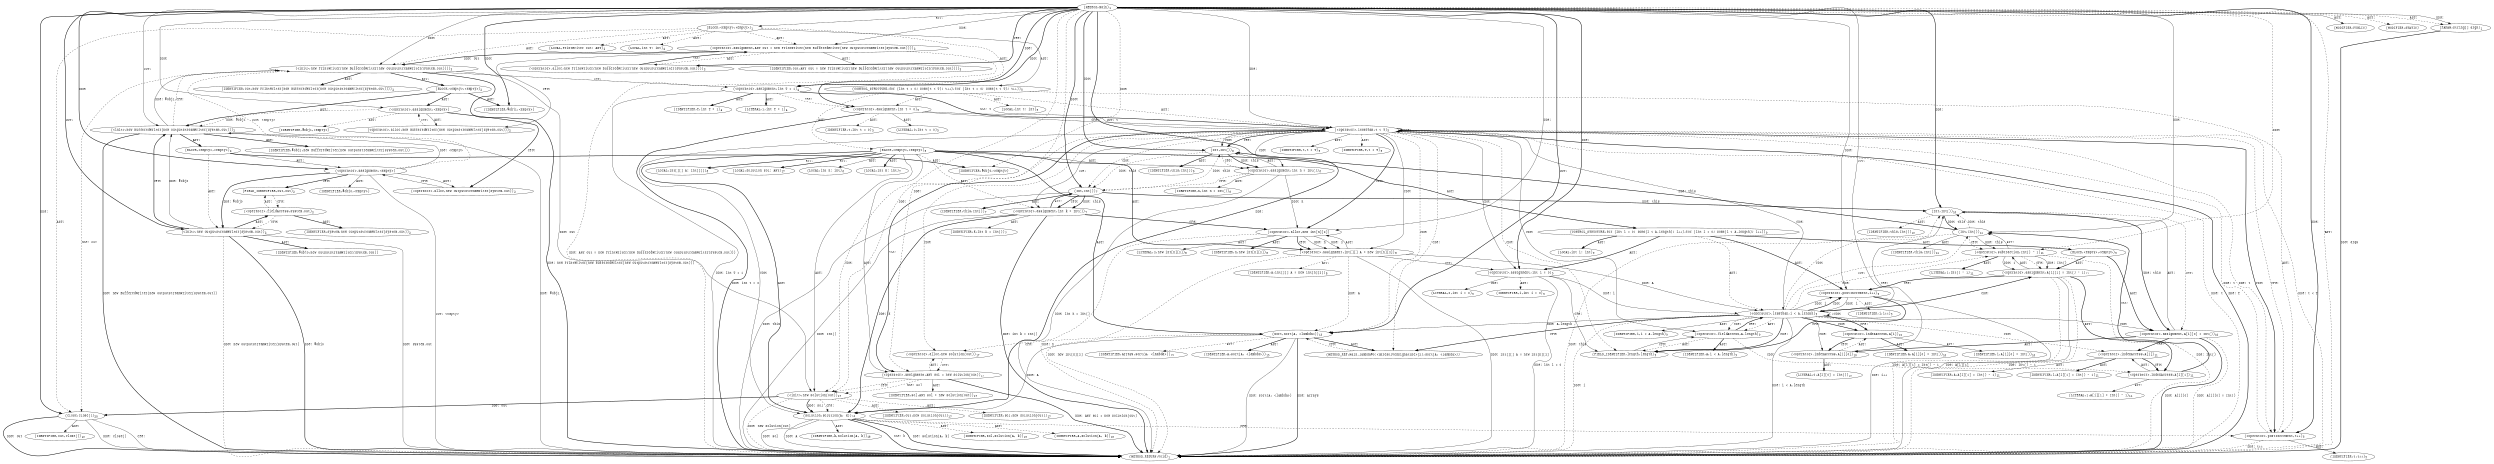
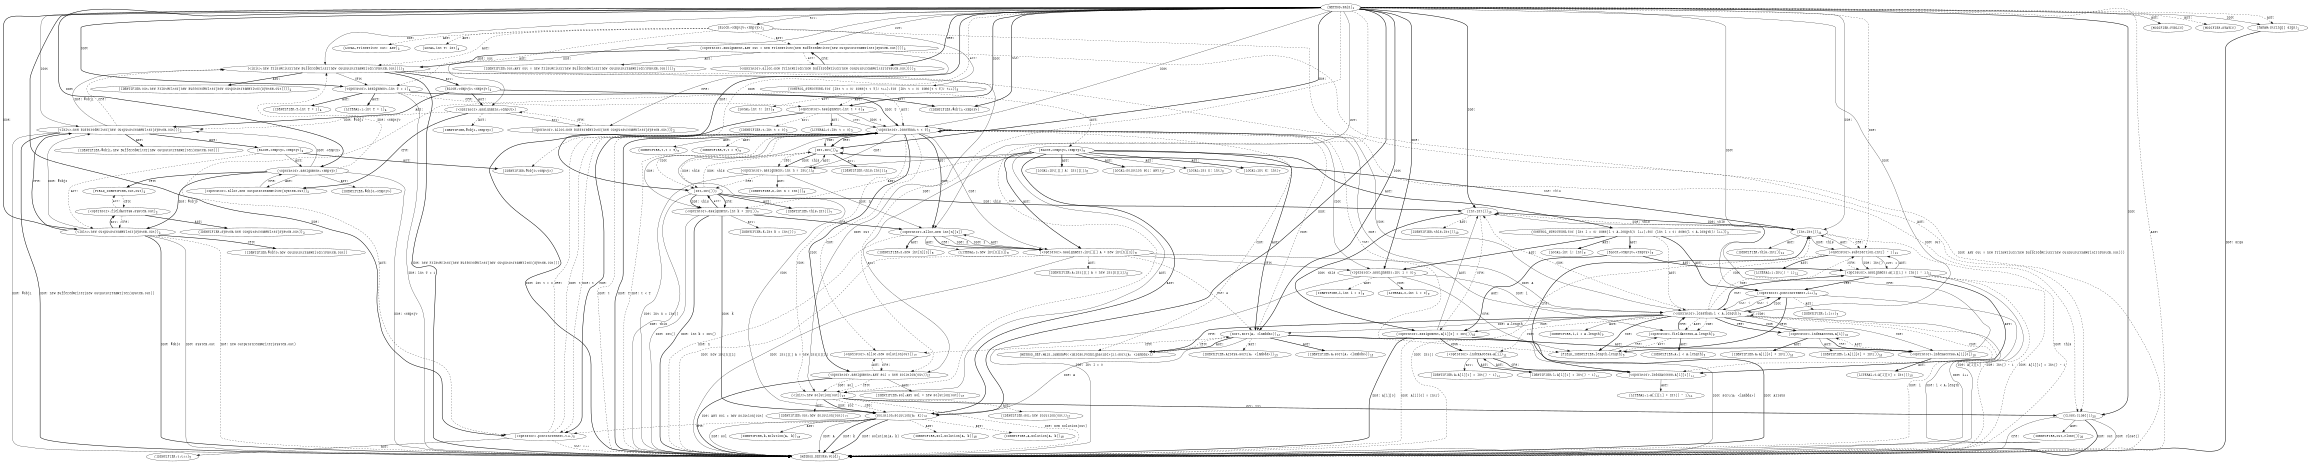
(287, 242) -> (253, 242)
(1907, 367) -> (1992, 354)
